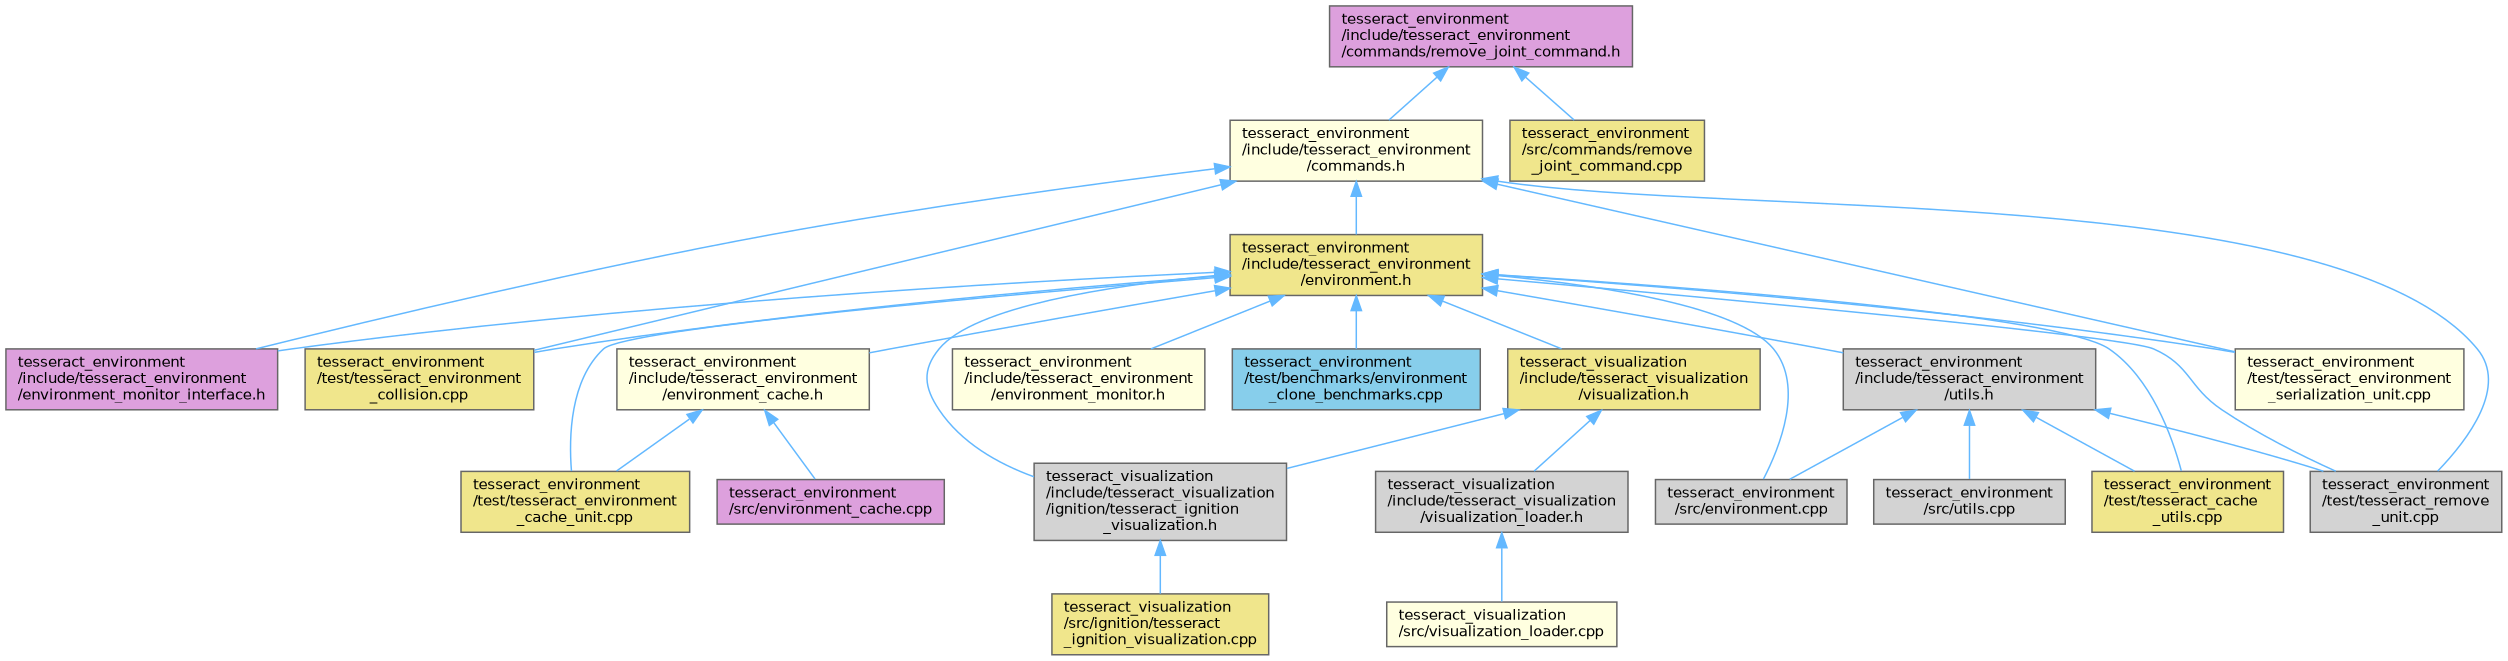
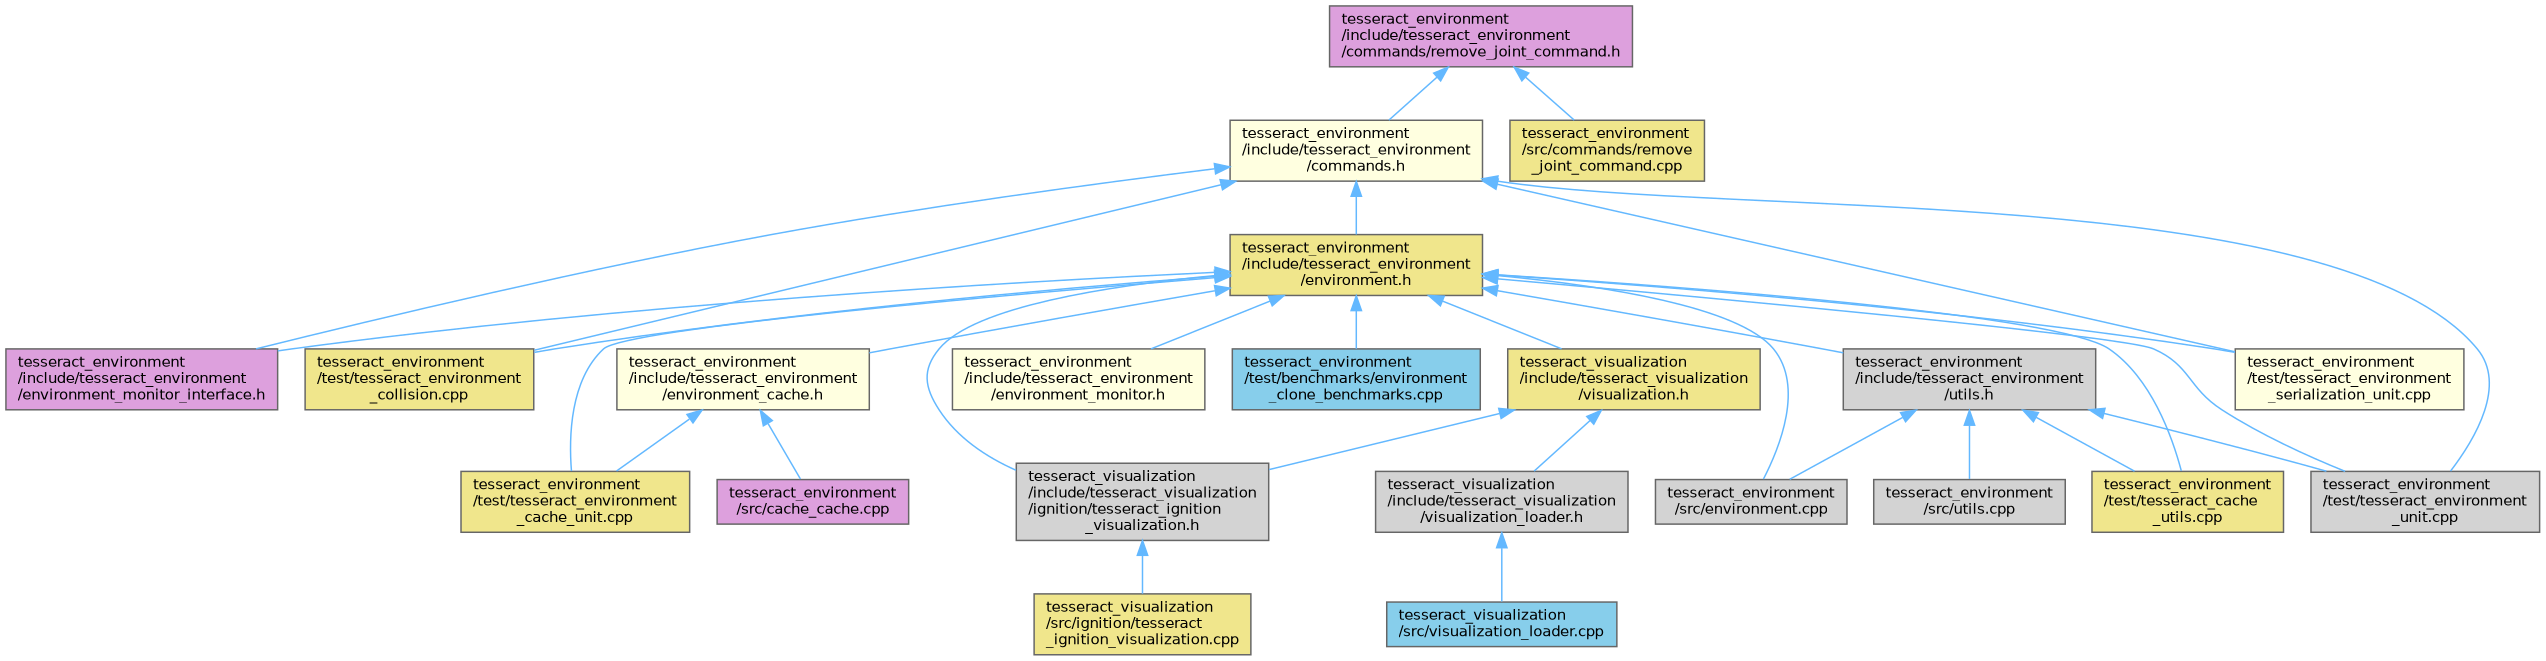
(831, 502) -> (813, 502)
(2406, 502) -> (2425, 502)
(1502, 624) -> (1502, 624)
